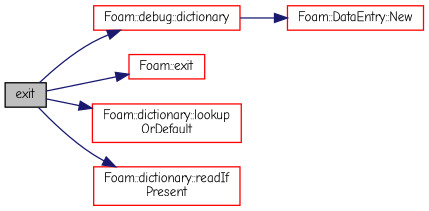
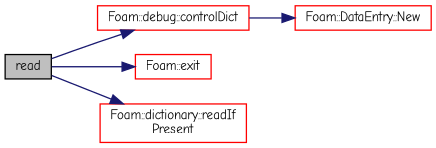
(167, 18) -> (173, 18)
(26, 95) -> (28, 67)
(167, 123) -> none
